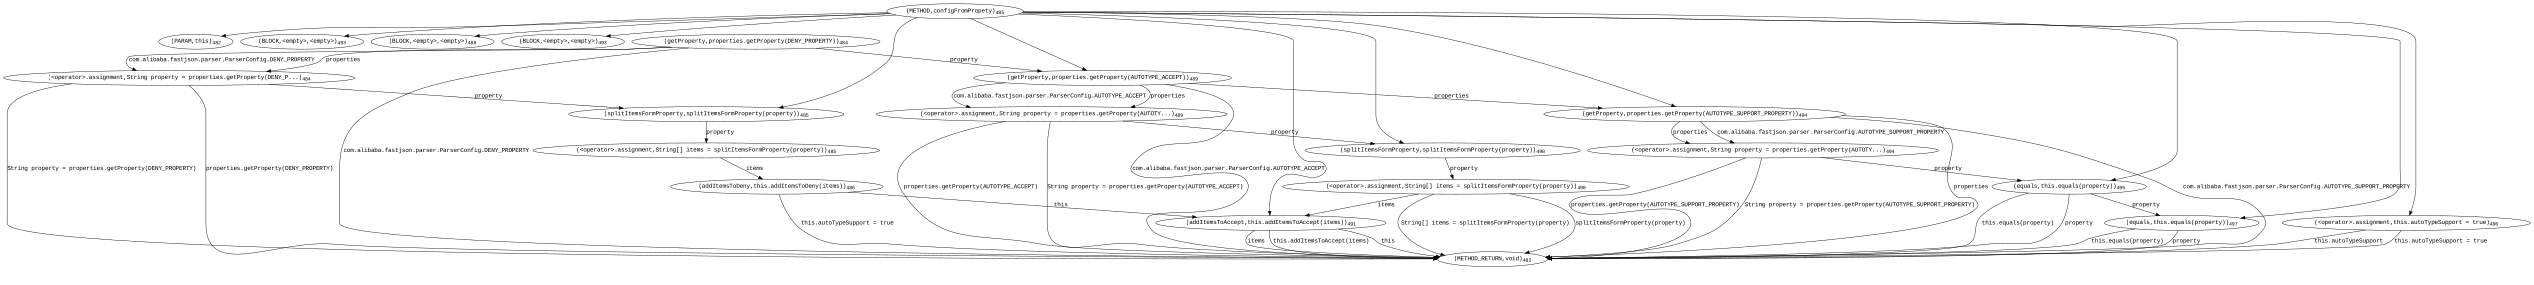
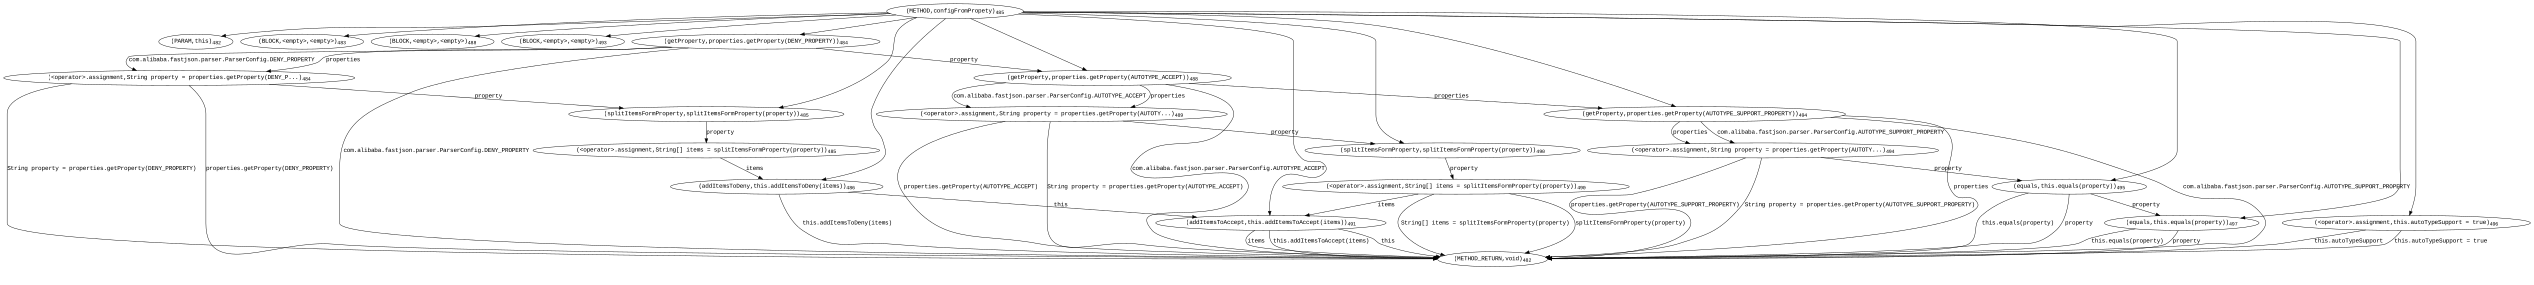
none -> (860, 26)
(1194, 77) -> (1194, 77)
none -> (872, 107)
(847, 223) -> (847, 223)
